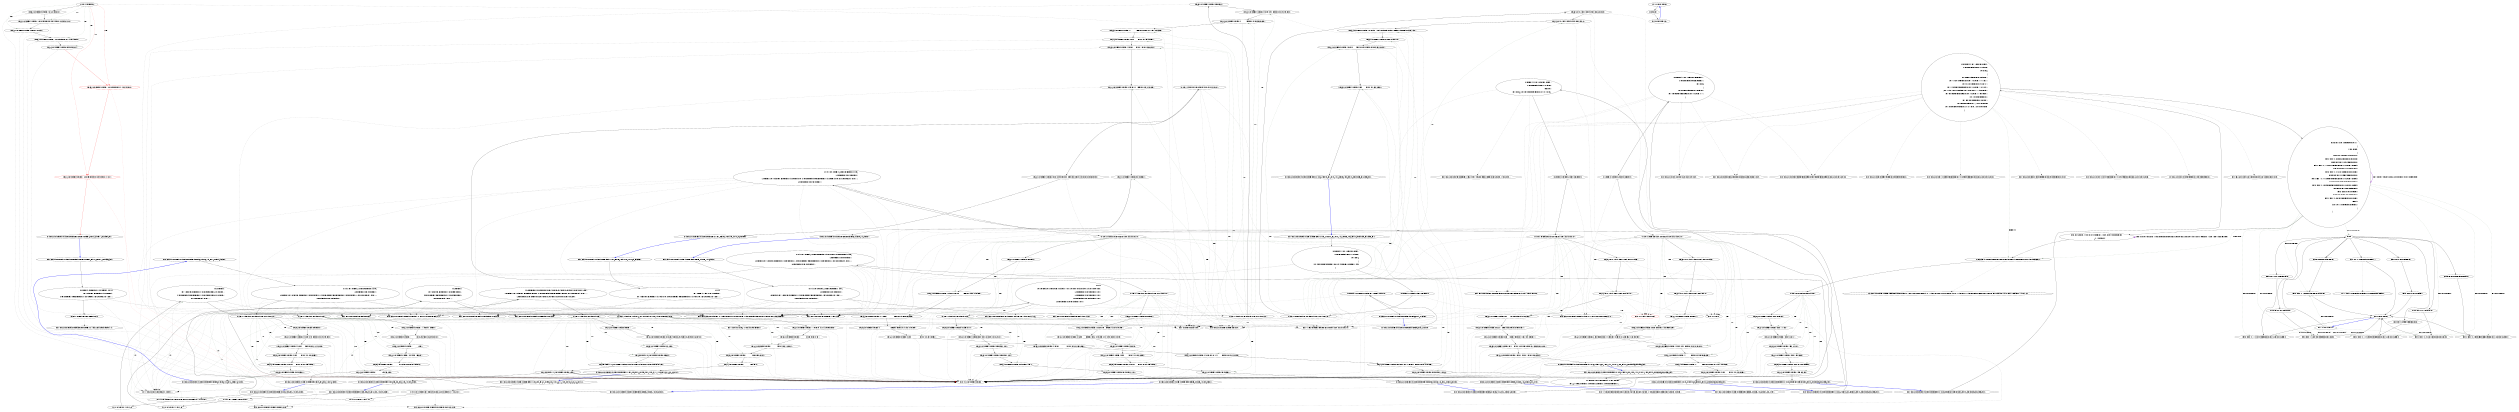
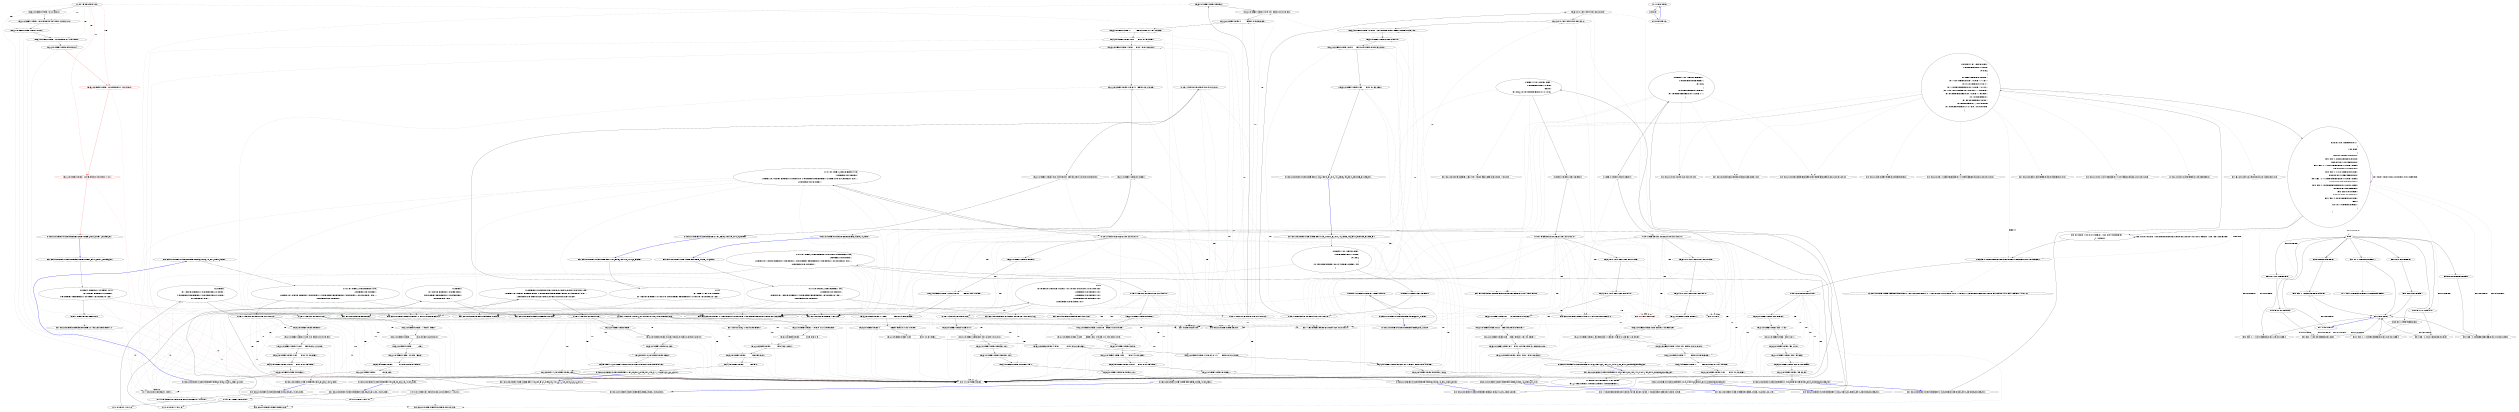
(87, 4) -> (87, 4)
(2413, 294) -> (2412, 294)
